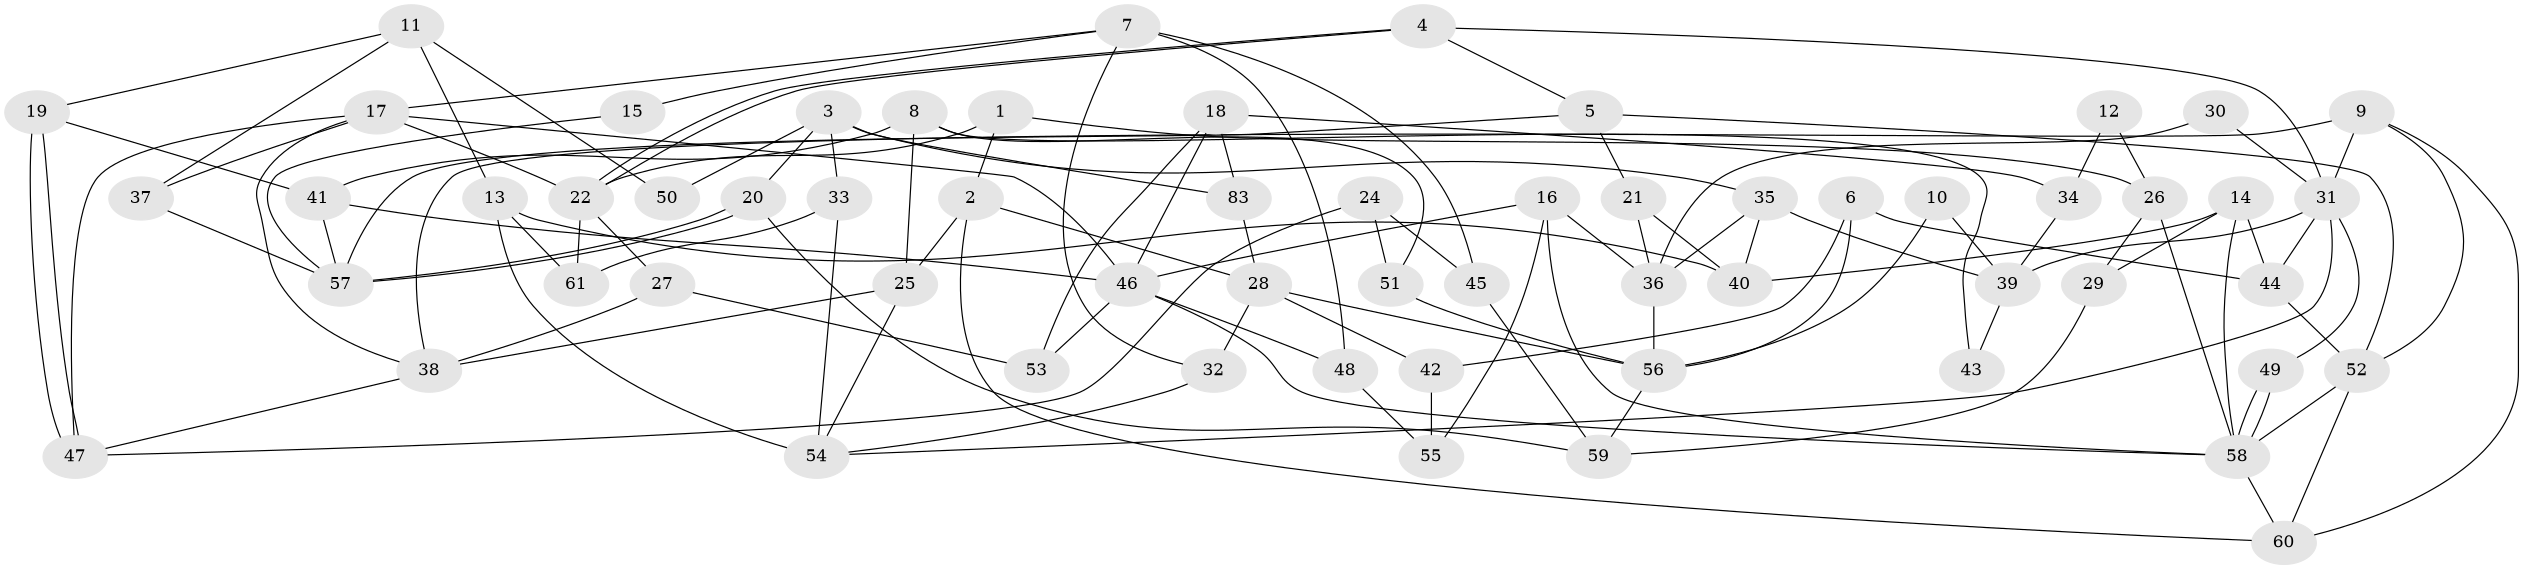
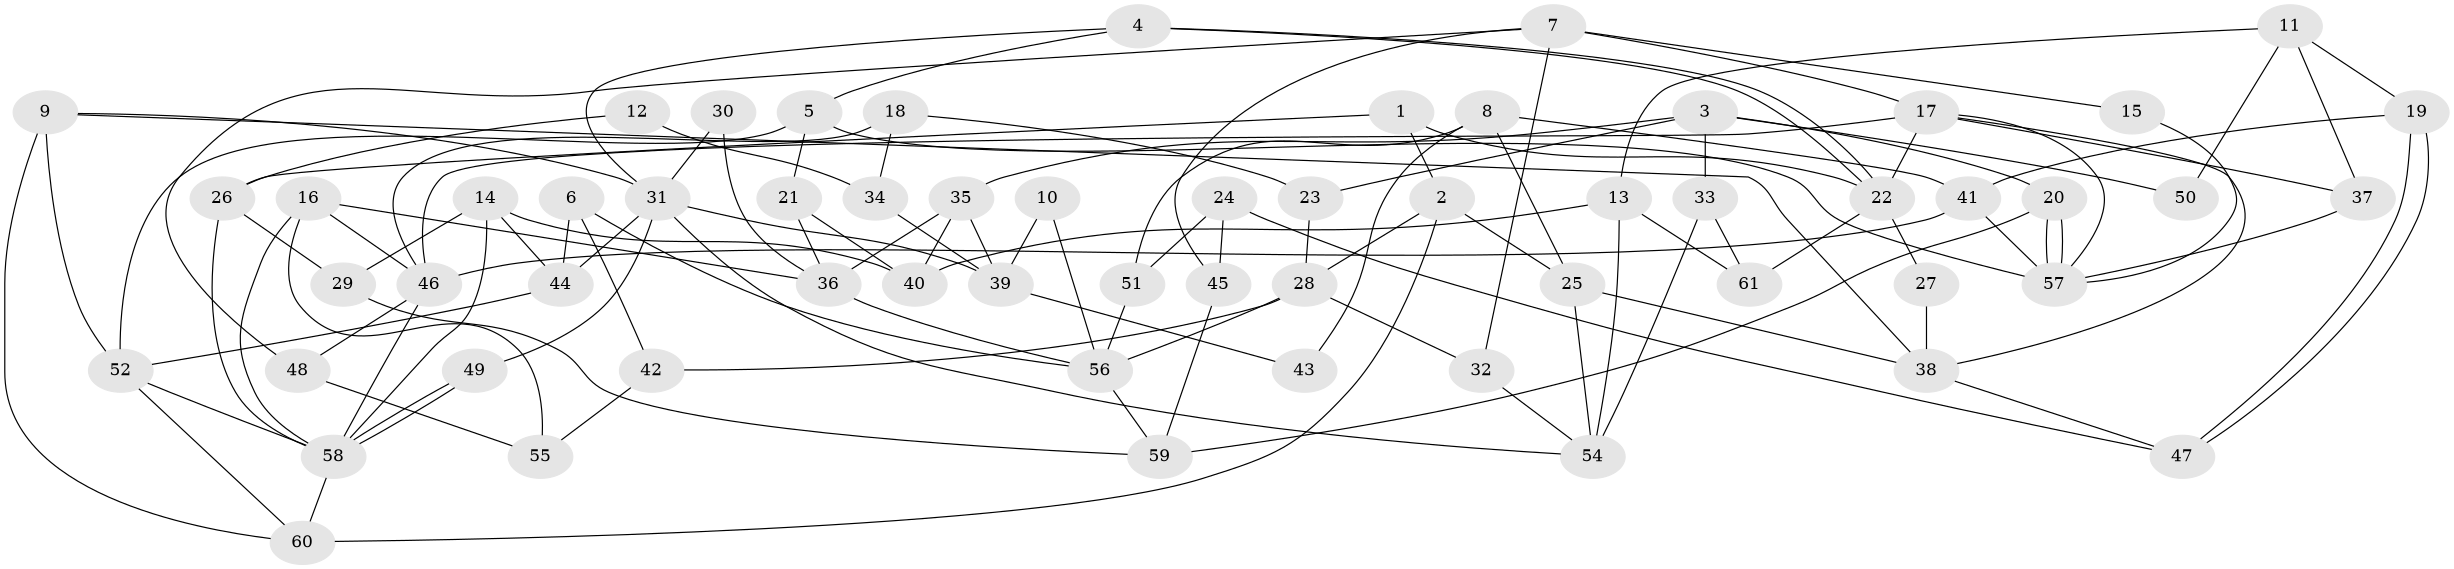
(97, 179) -> (2073, 152)
(1239, 199) -> (1311, 199)
(1037, 371) -> none
